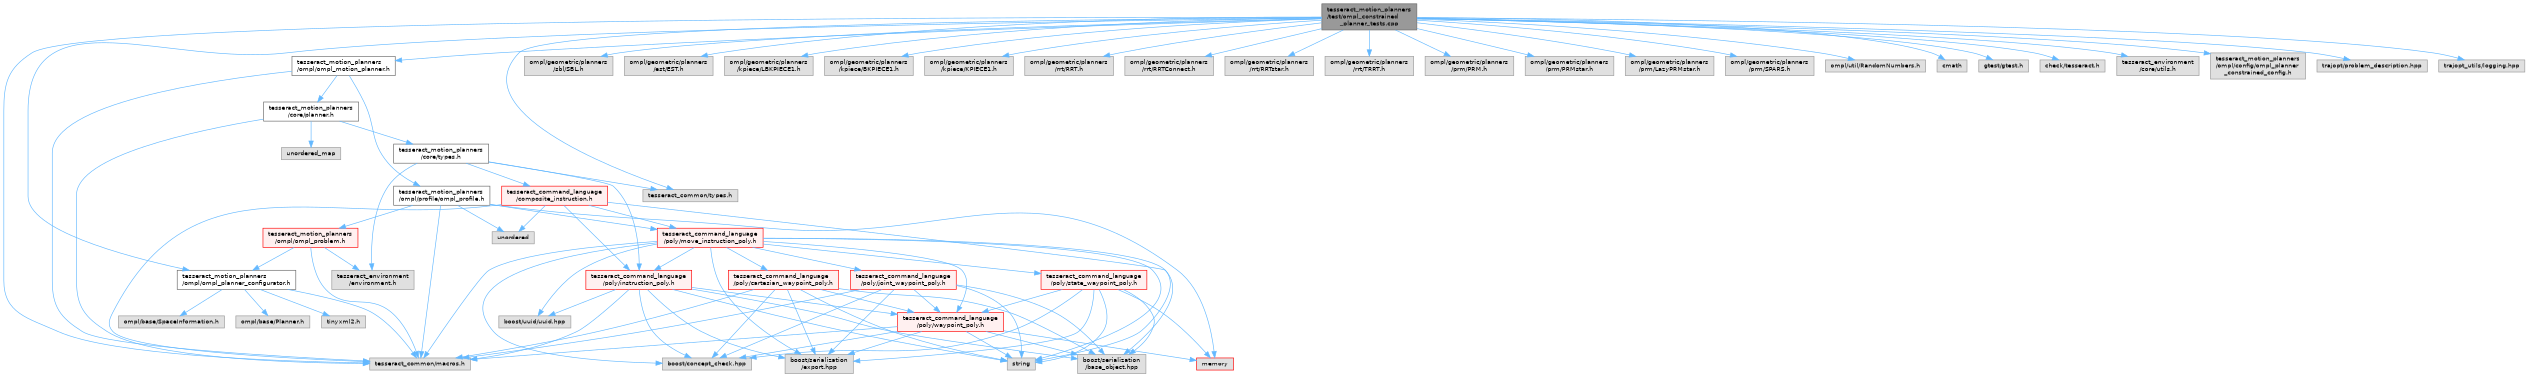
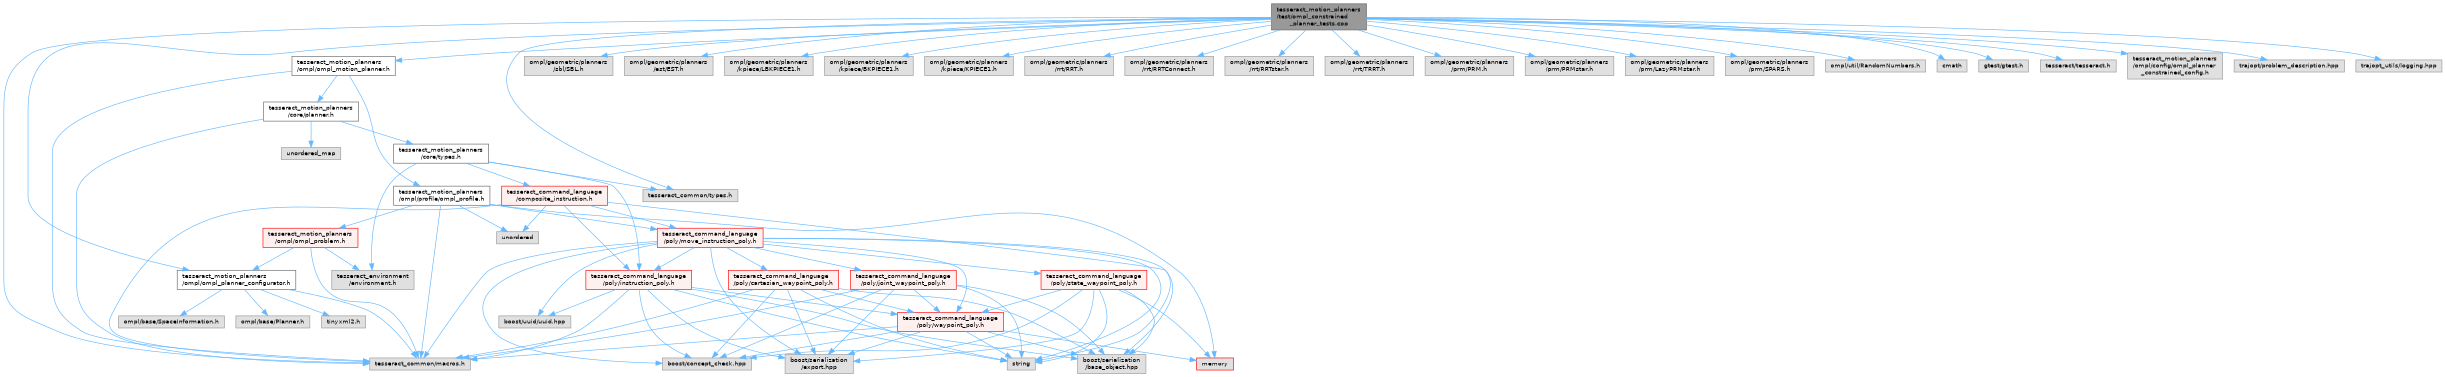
(2073, 66) -> (2078, 66)
(2158, 66) -> none
